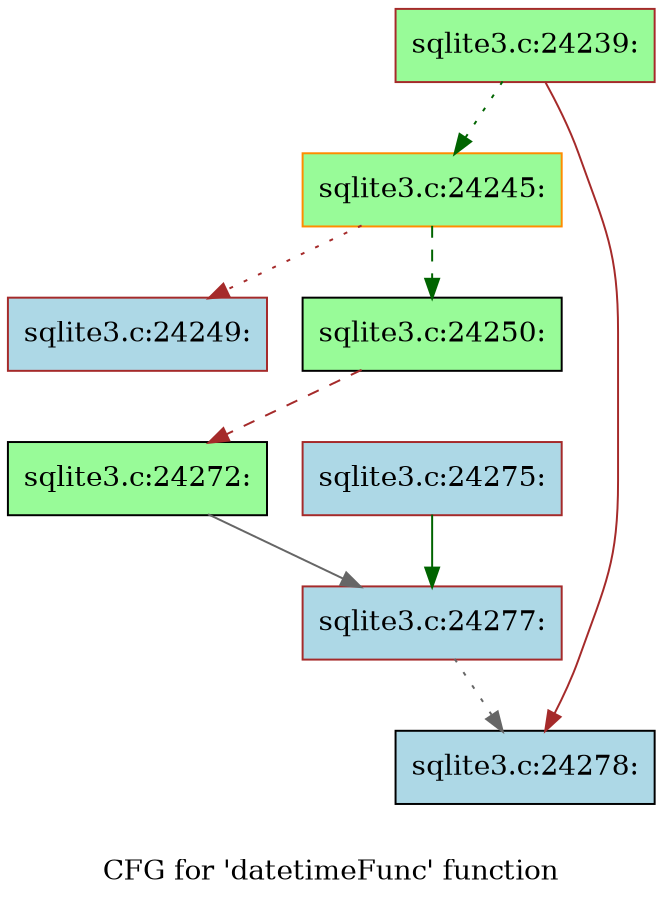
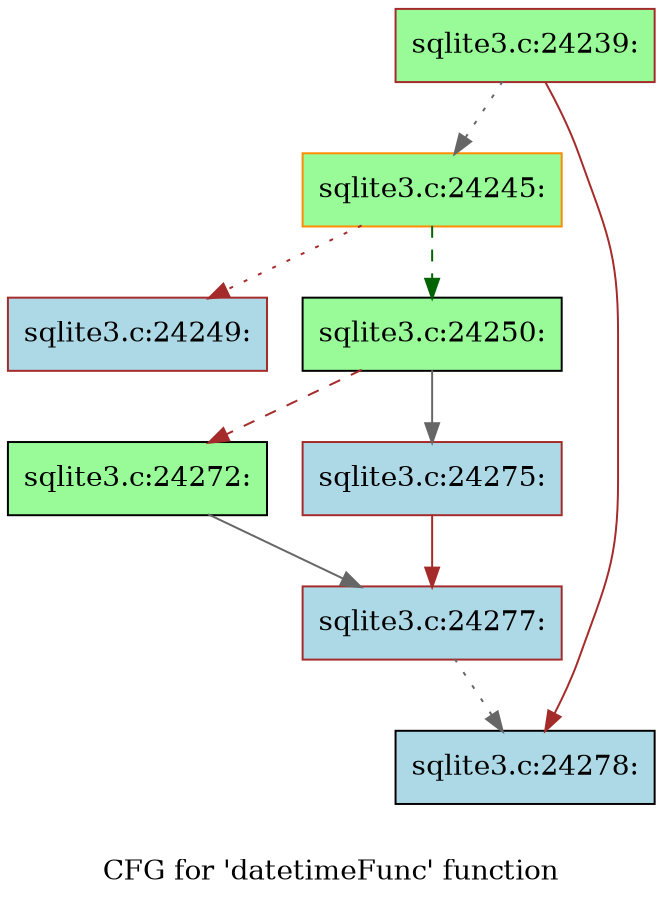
(484, 109) -> (484, 109)
none -> (432, 397)
(432, 541) -> (432, 541)
